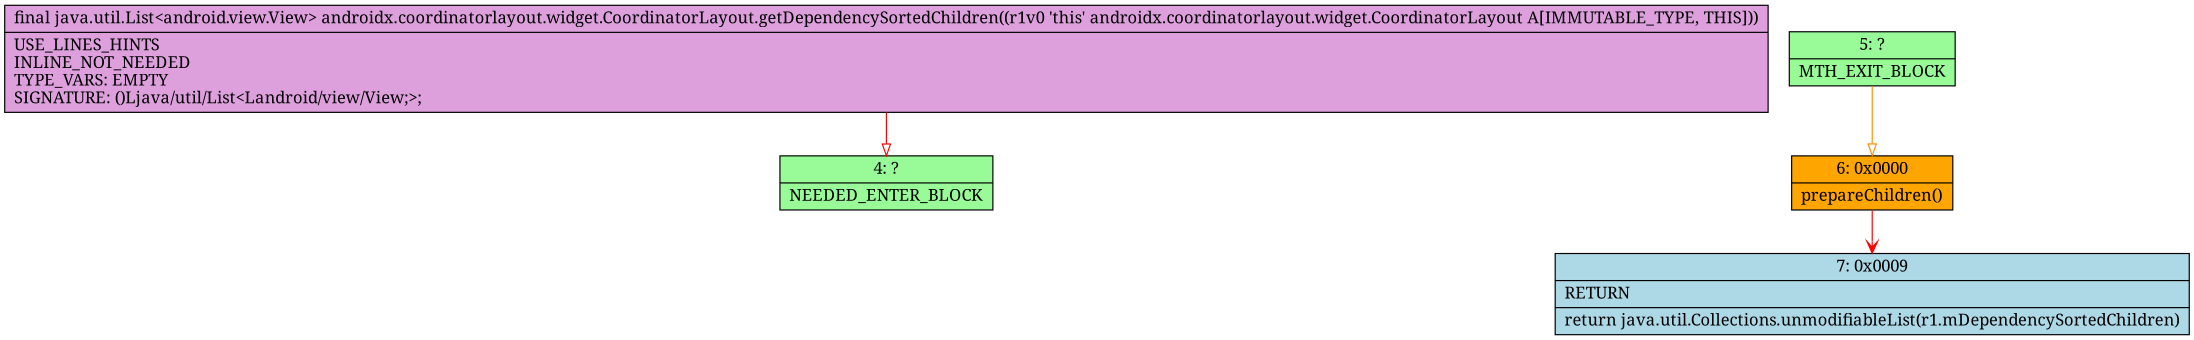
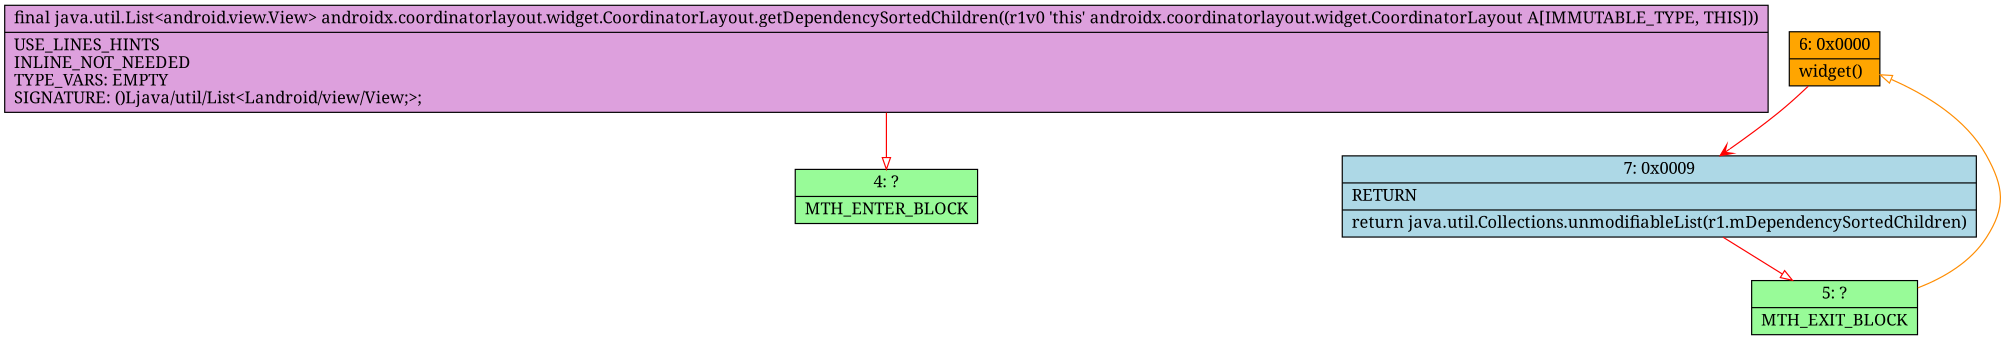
(886, 196) -> (886, 209)
(1872, 196) -> (1831, 72)
none -> (1753, 256)
